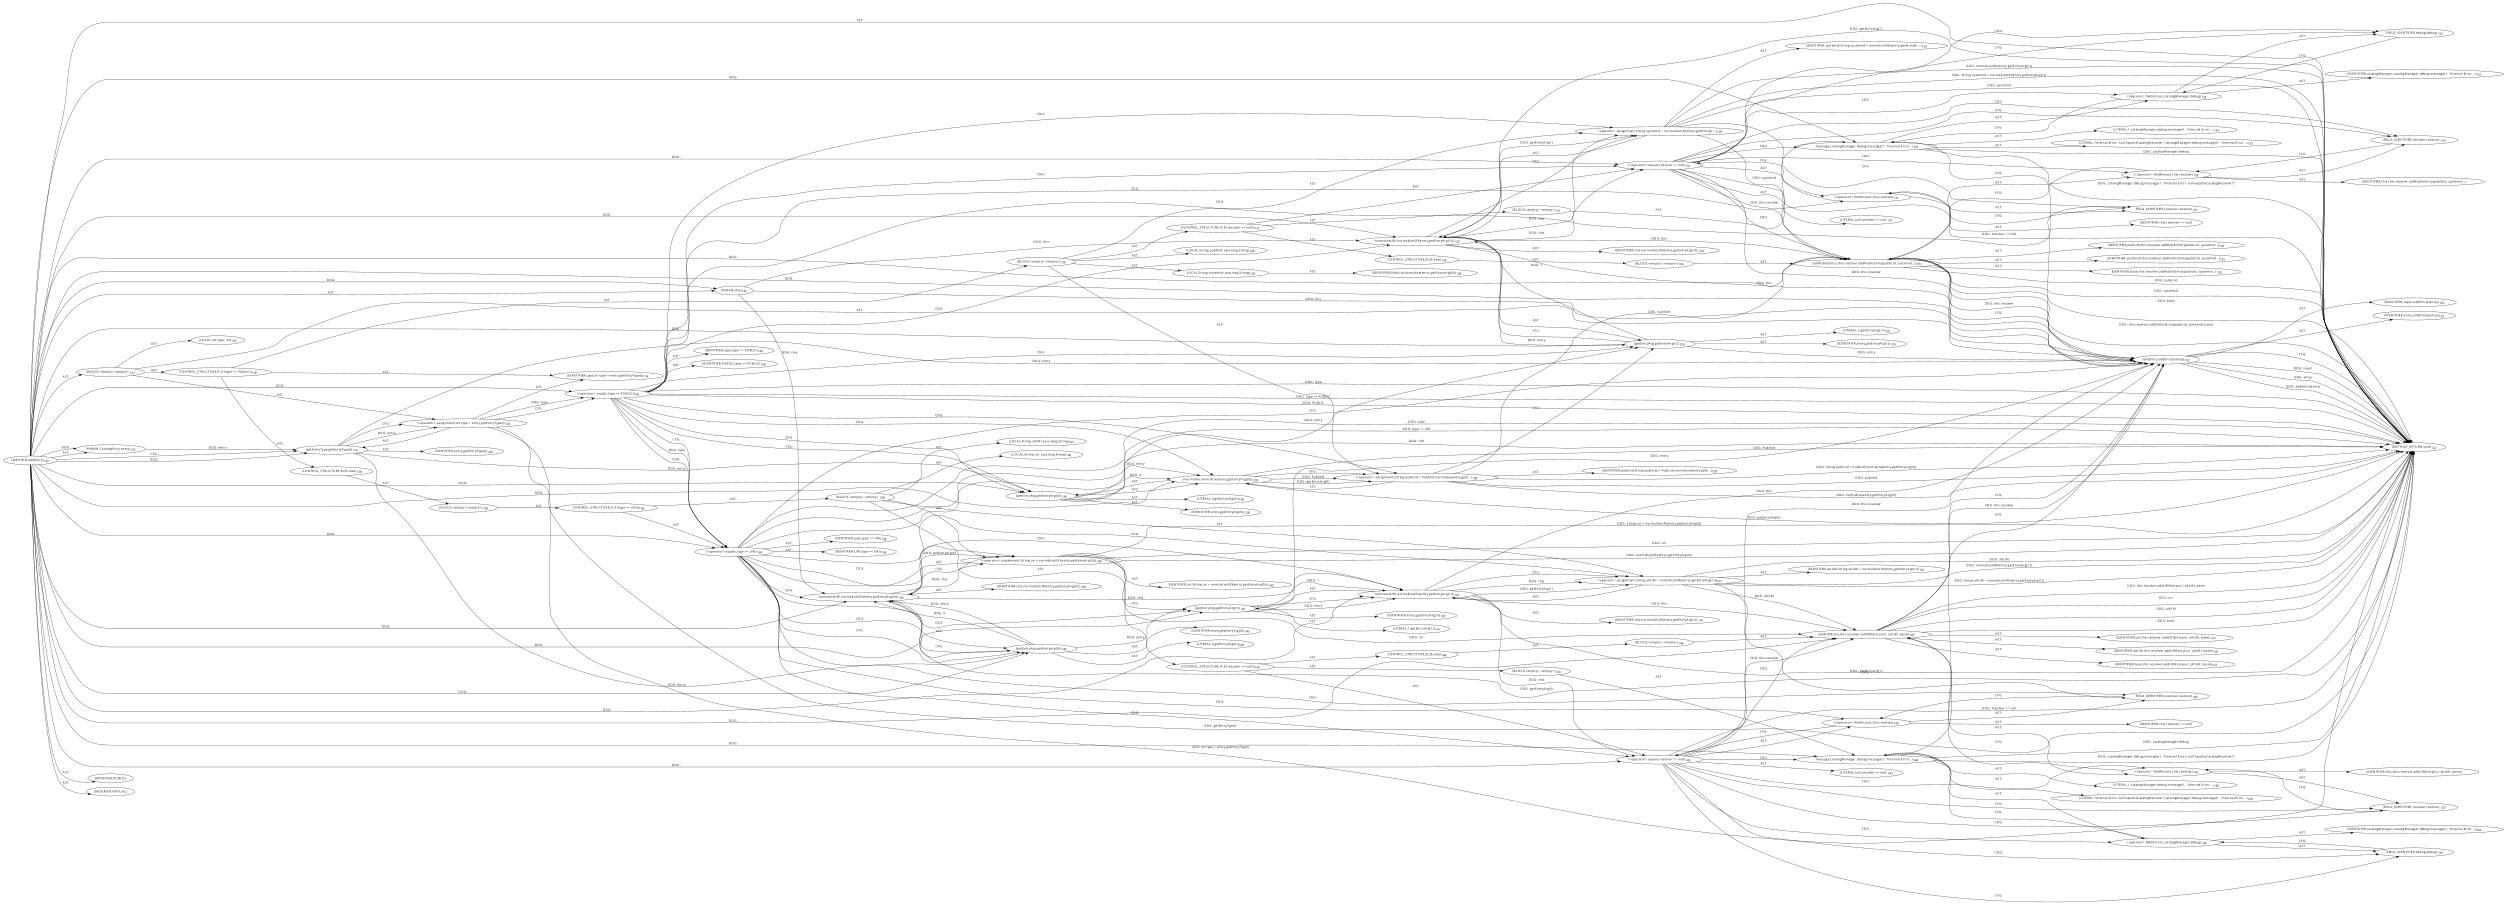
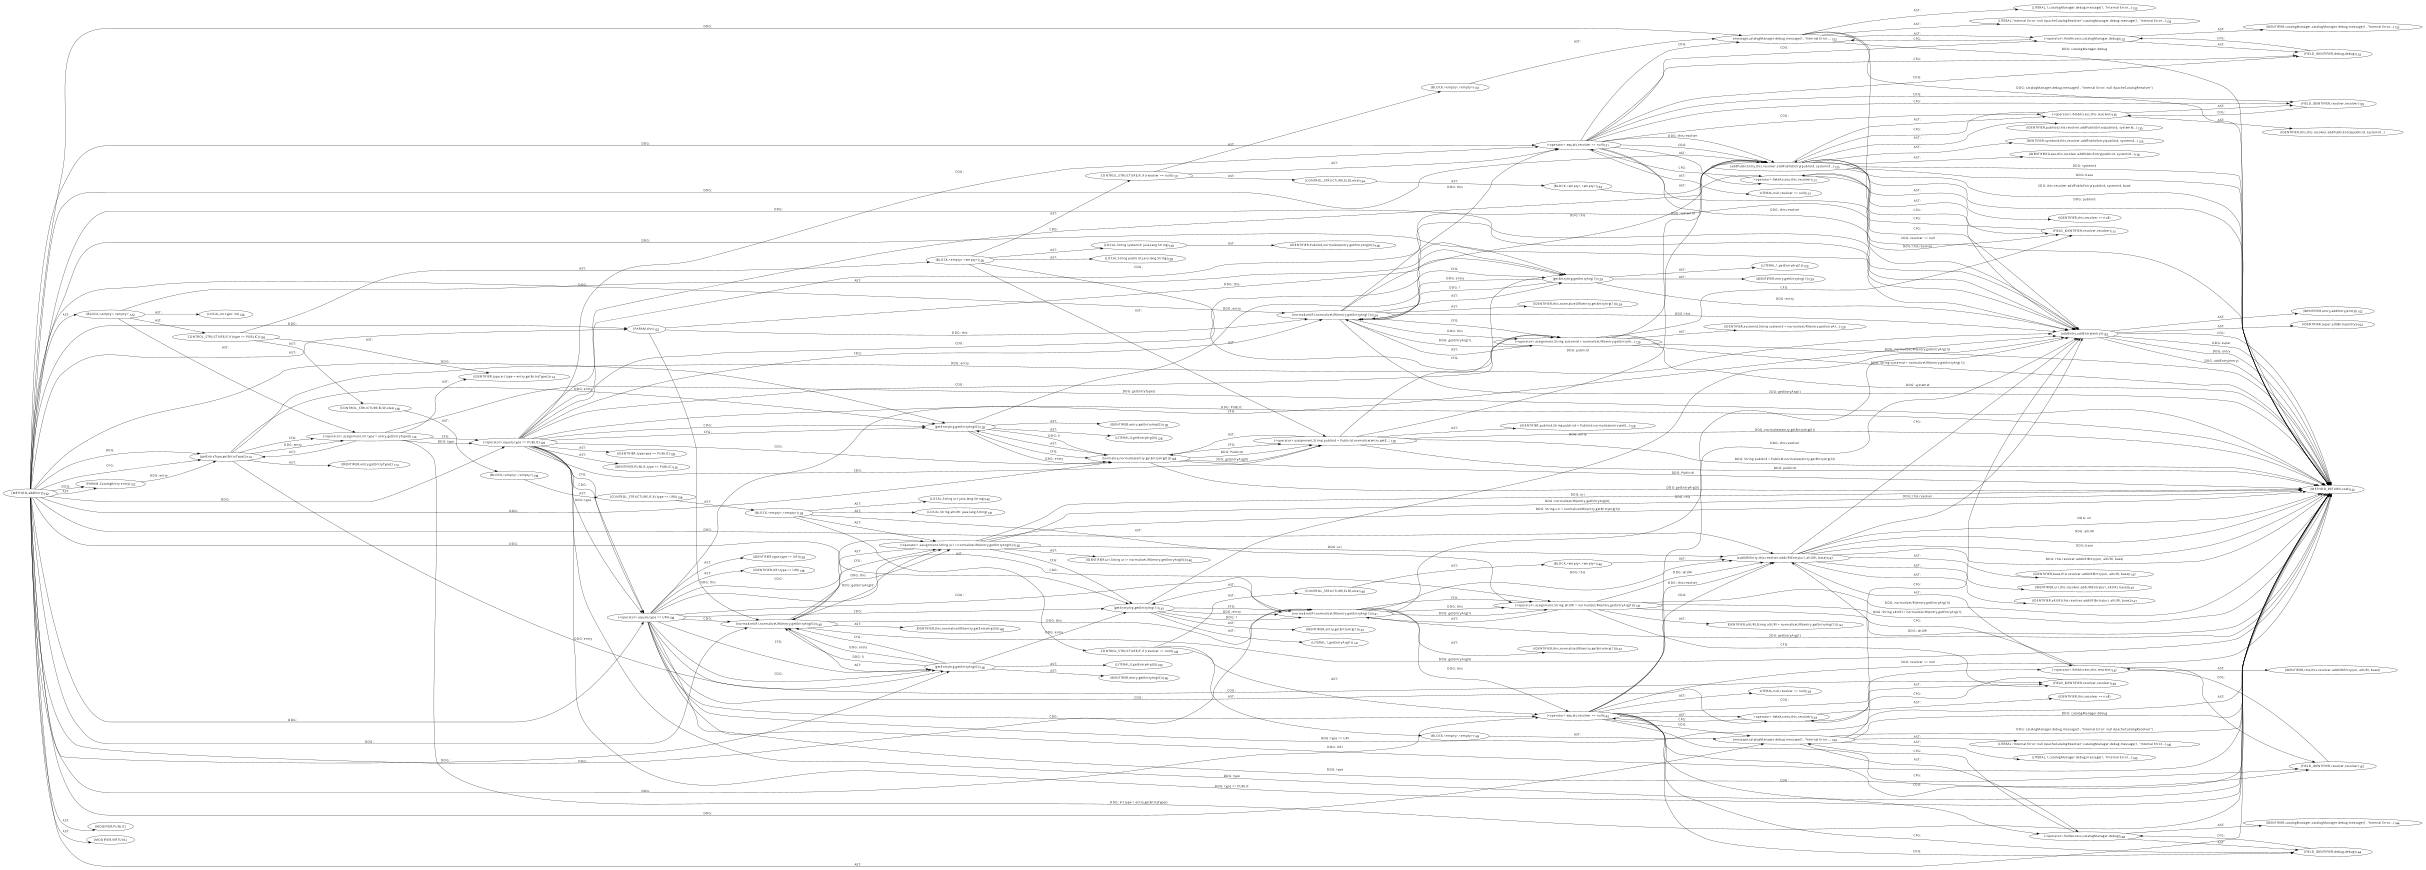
(673, 528) -> none
